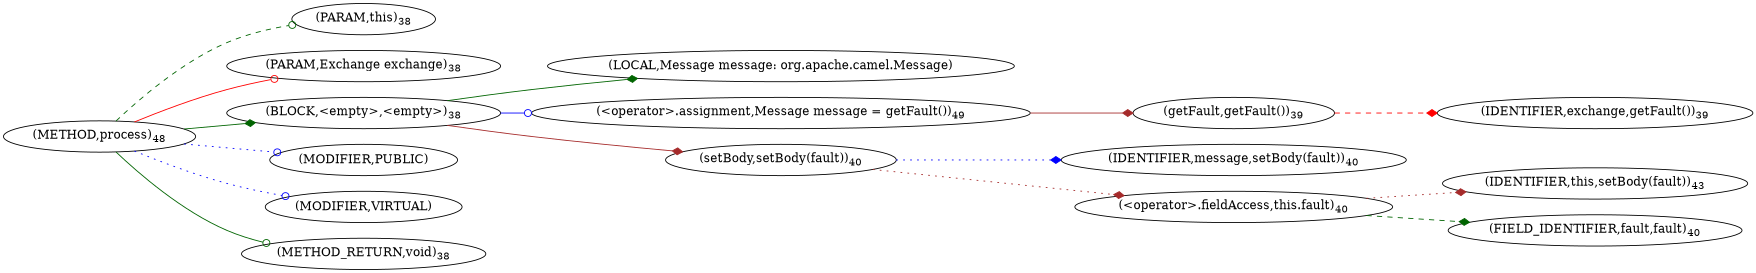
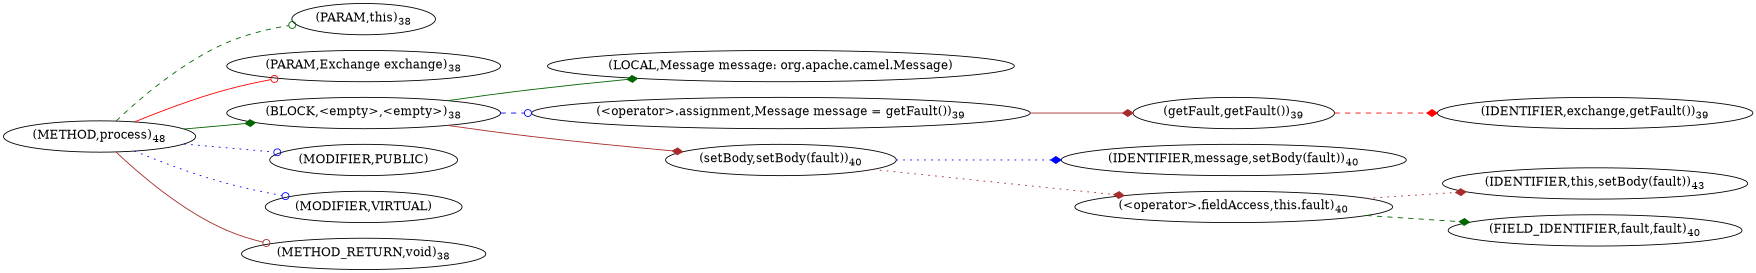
(959, 112) -> (959, 112)
(512, 113) -> (512, 113)
(184, 207) -> (184, 207)
